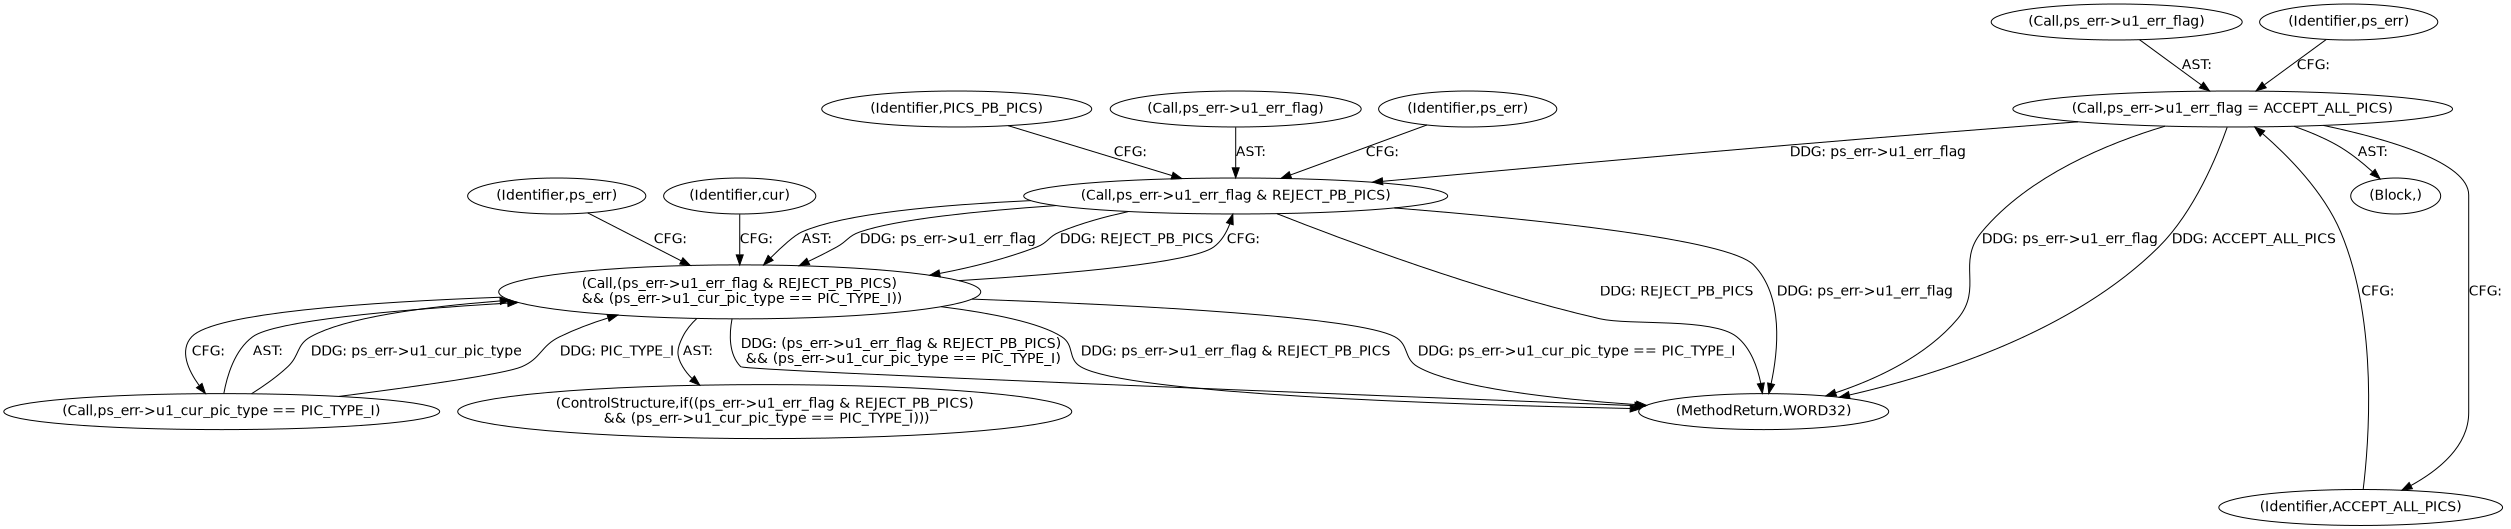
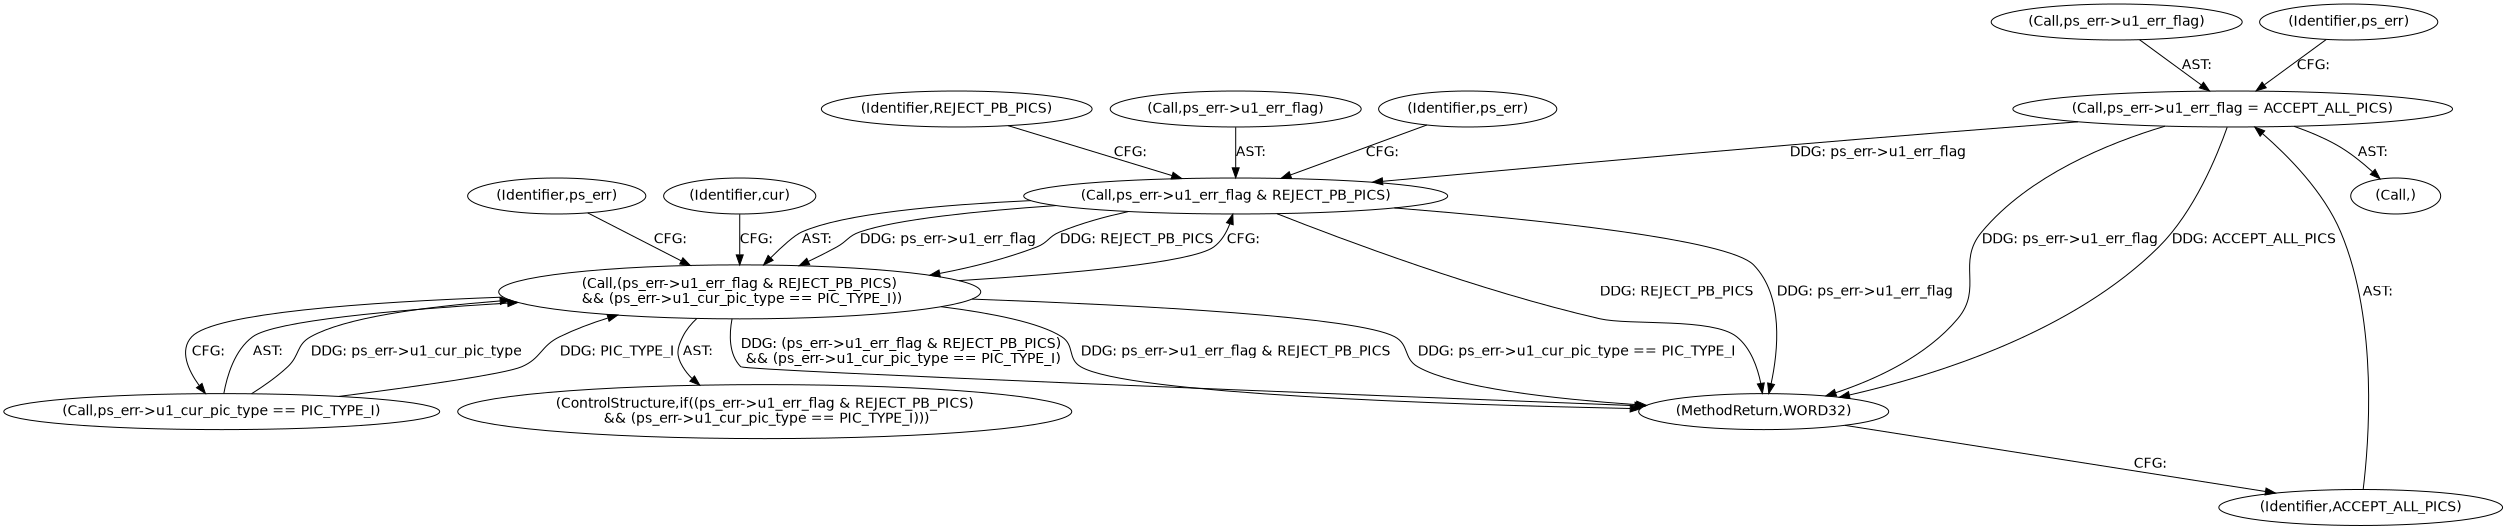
(957, 109) -> (957, 109)
(2396, 196) -> (2396, 196)
(2469, 269) -> (2055, 458)
(2380, 292) -> (2380, 292)
